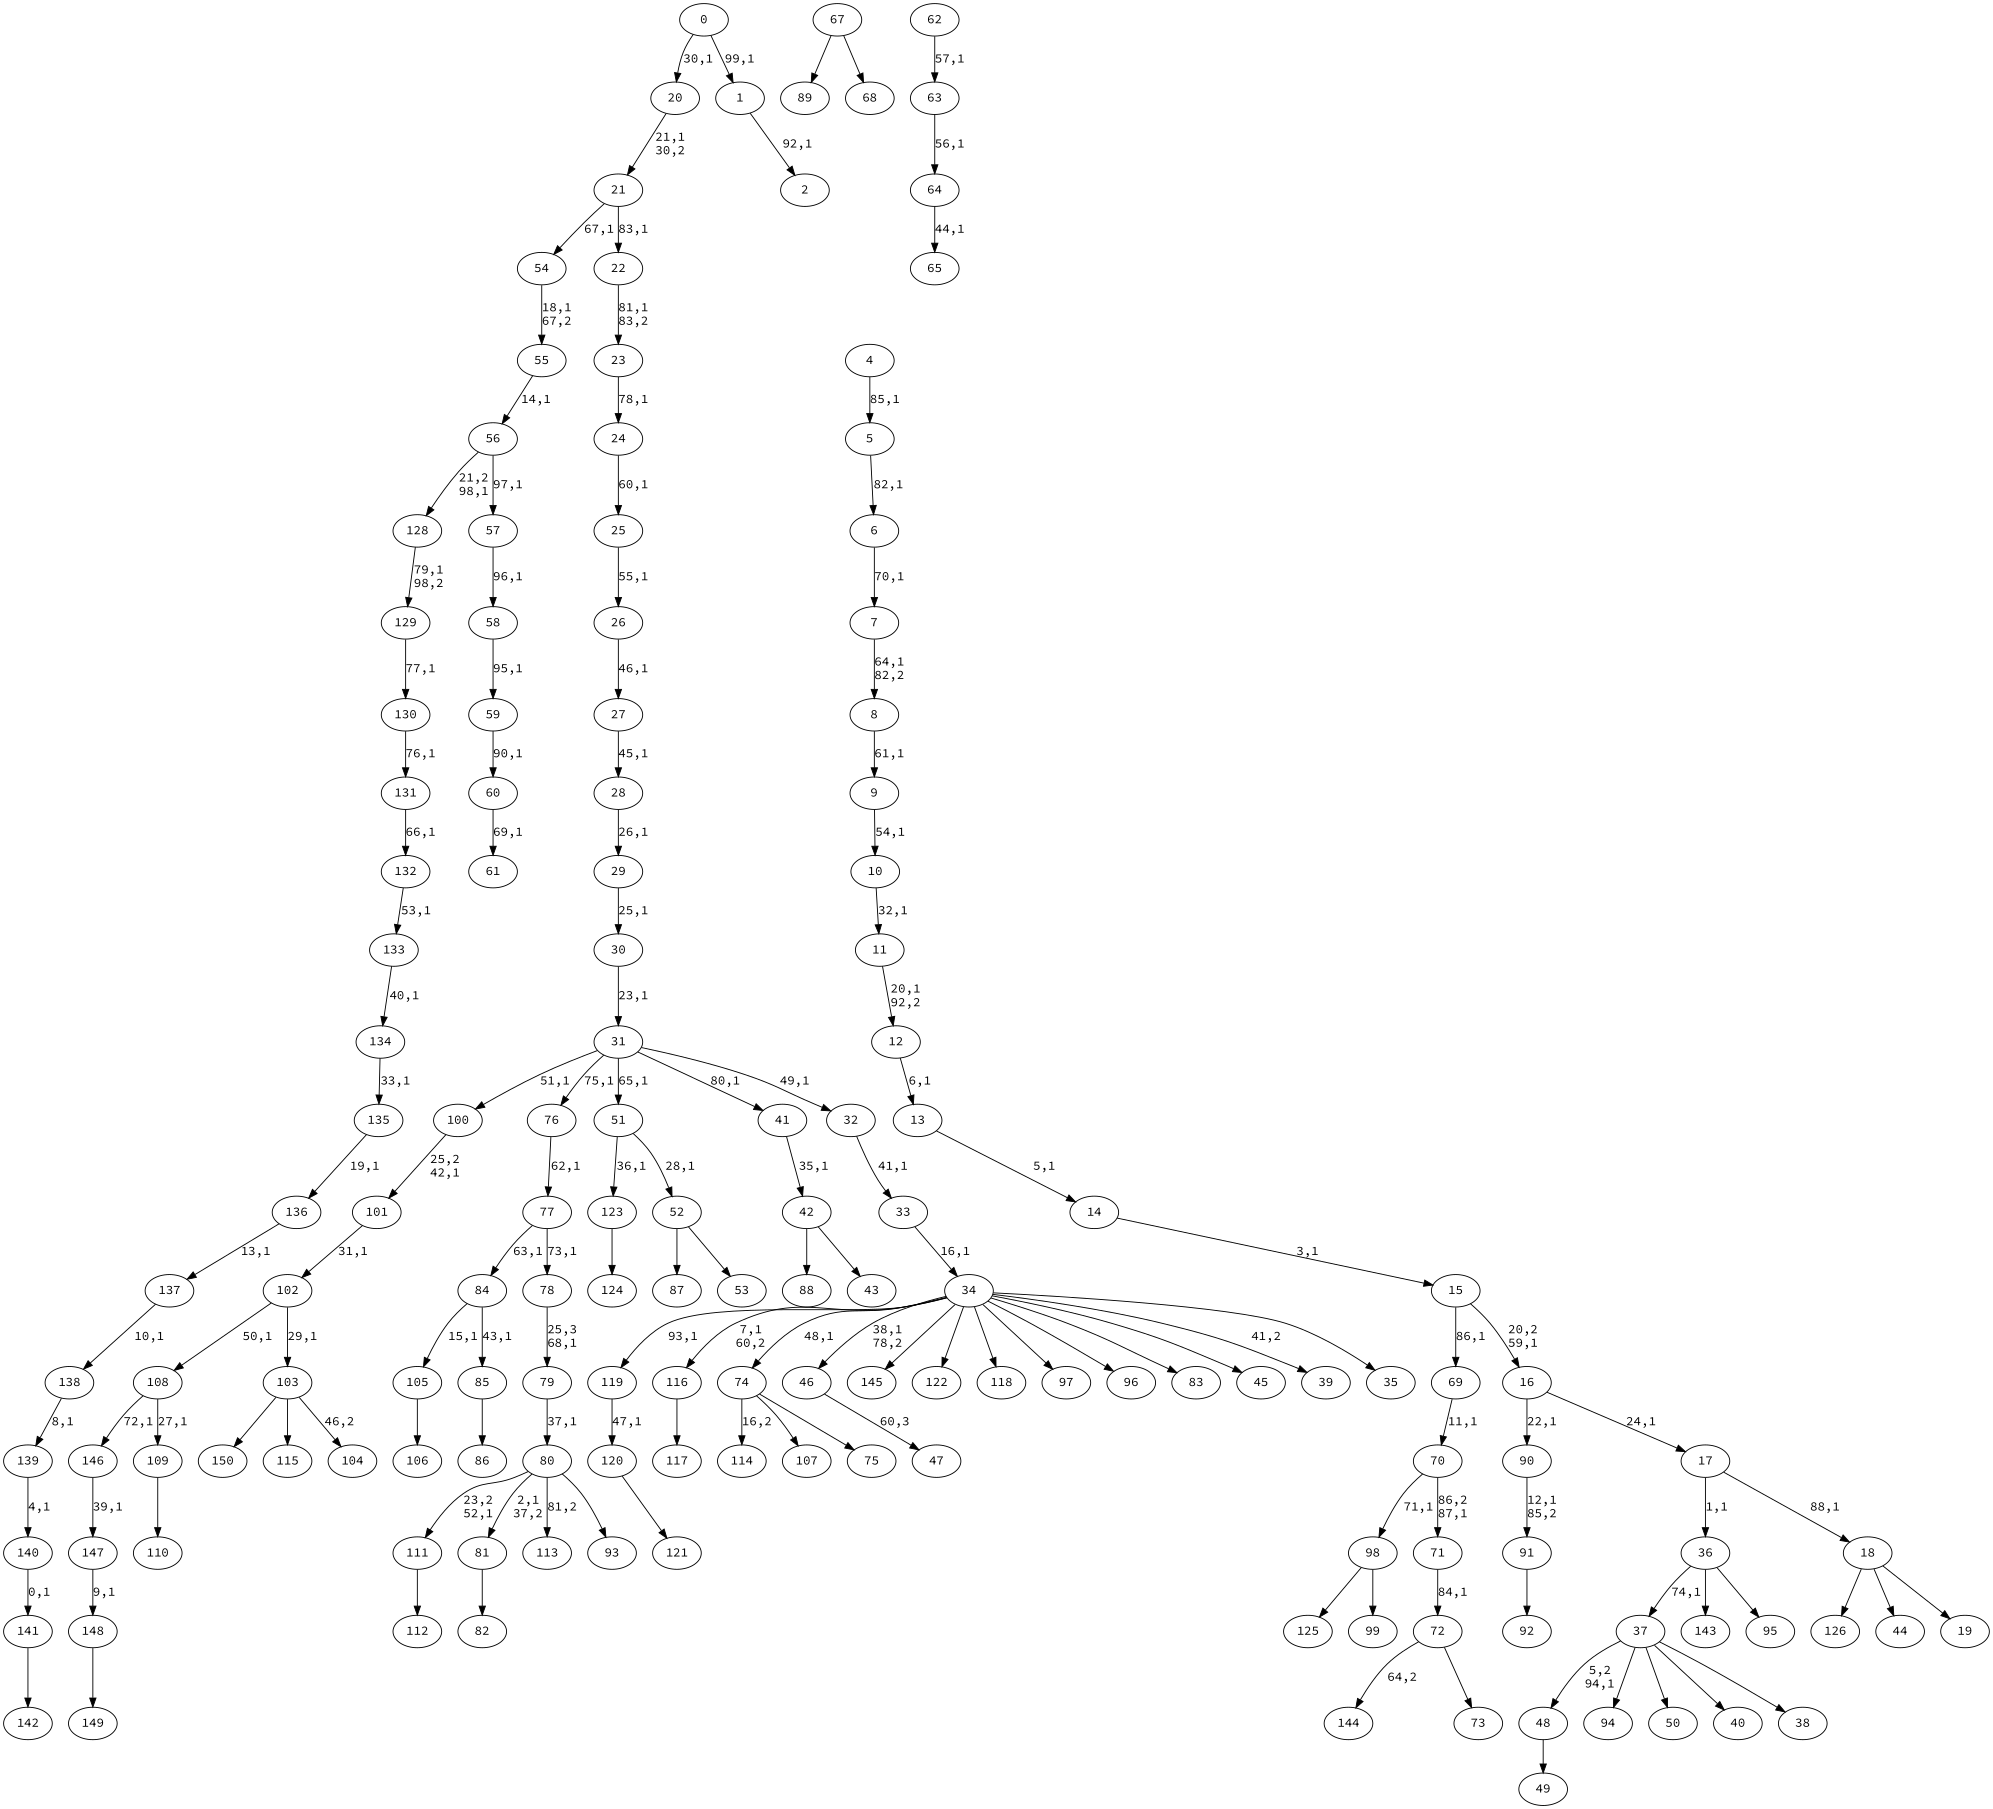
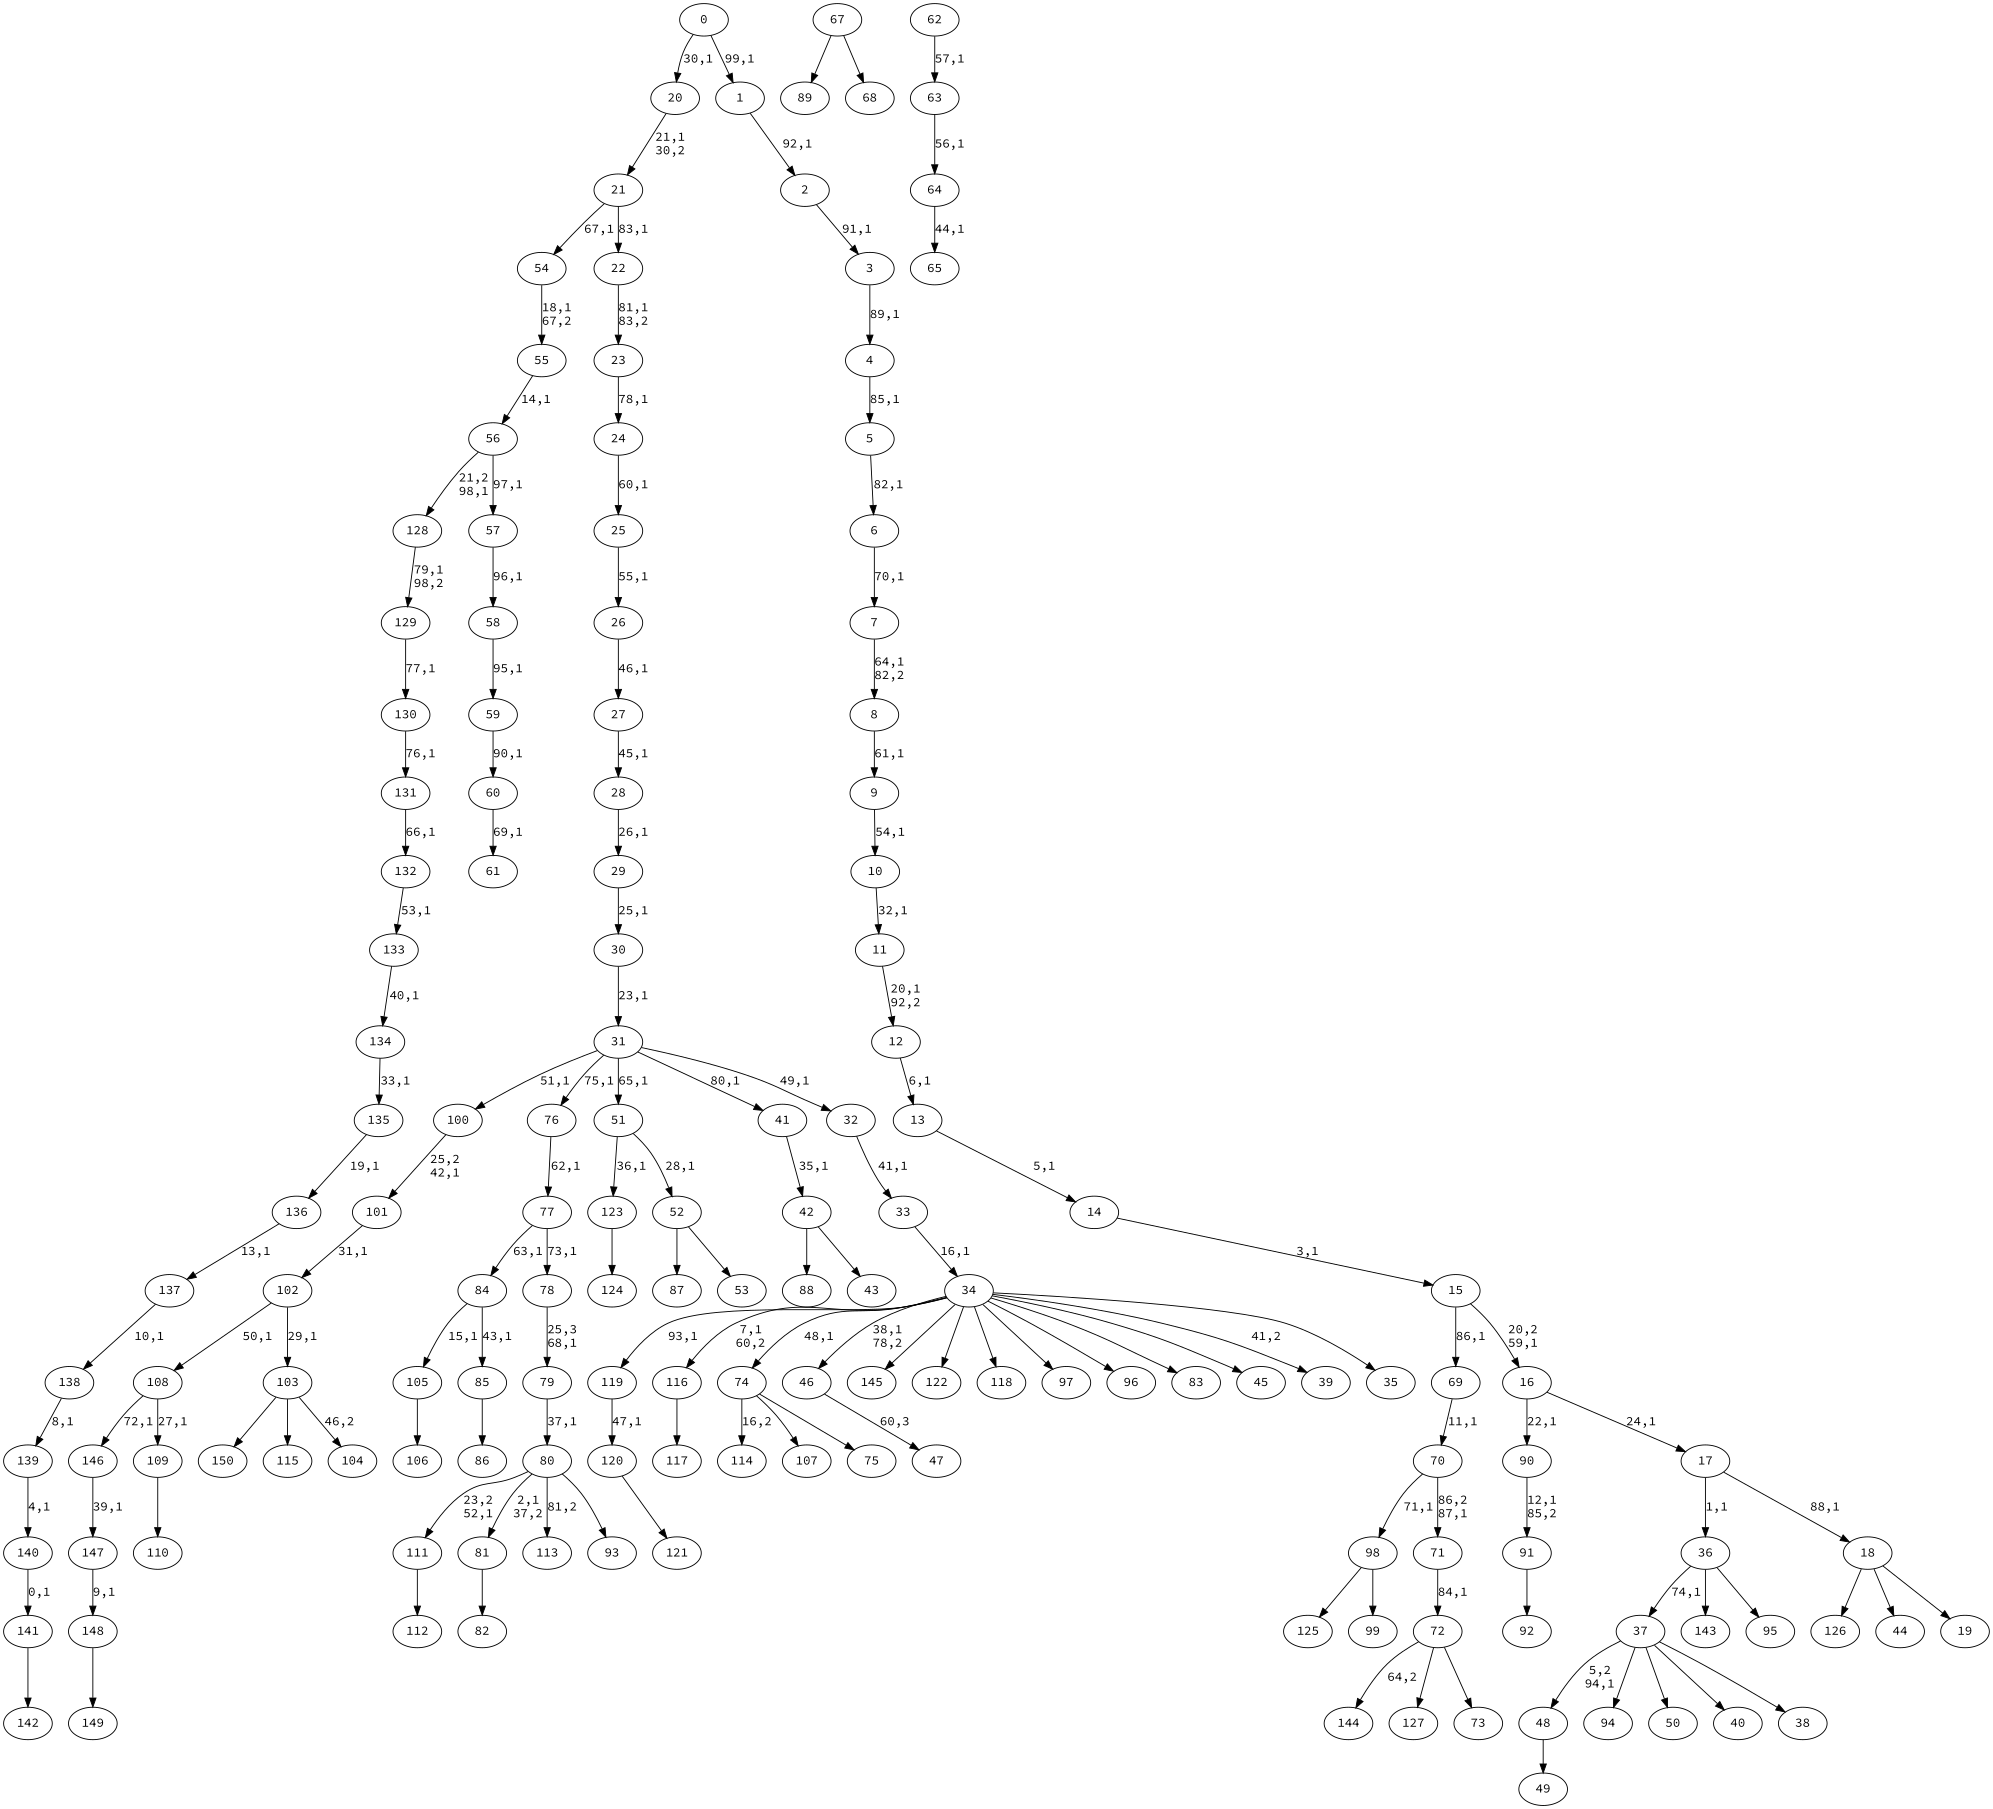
none -> (870, 269)
none -> (1413, 1723)
